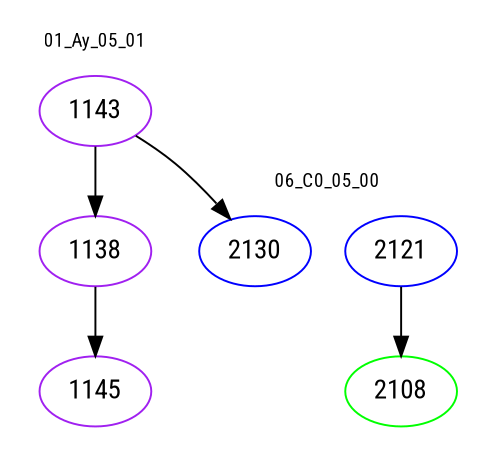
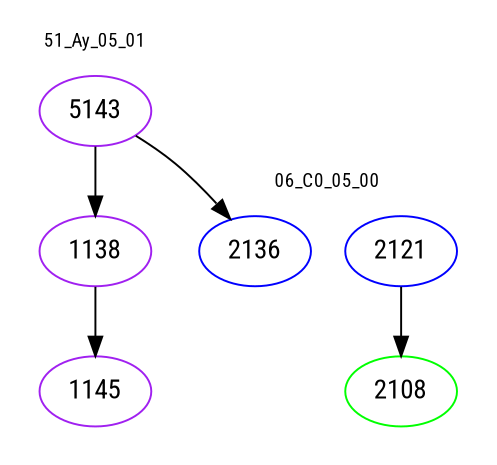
(95, 42) -> (95, 42)
(95, 111) -> (95, 111)
(255, 251) -> (255, 251)
